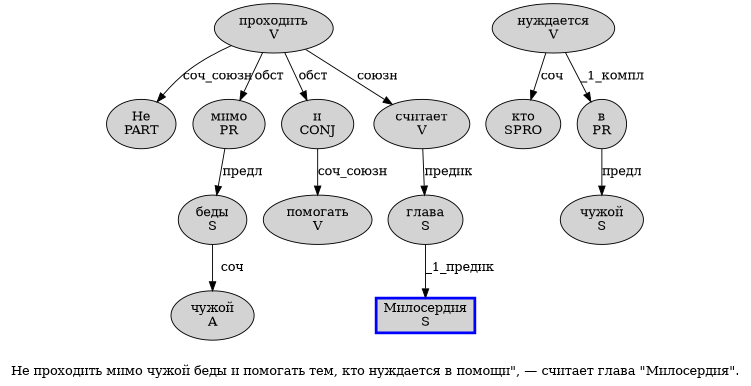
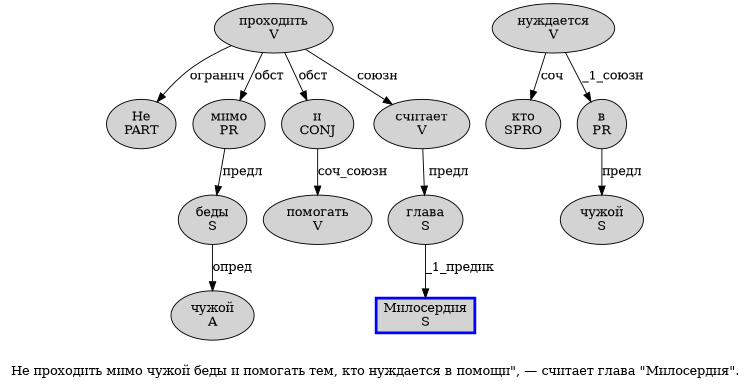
(218, 76) -> (218, 76)
(613, 76) -> (613, 76)
(449, 172) -> (449, 172)
(232, 268) -> (232, 268)
